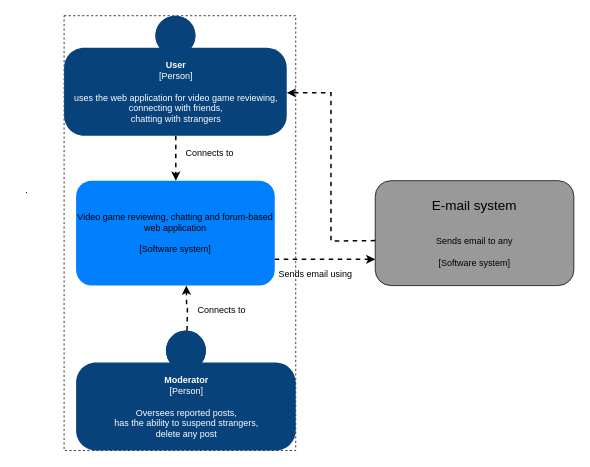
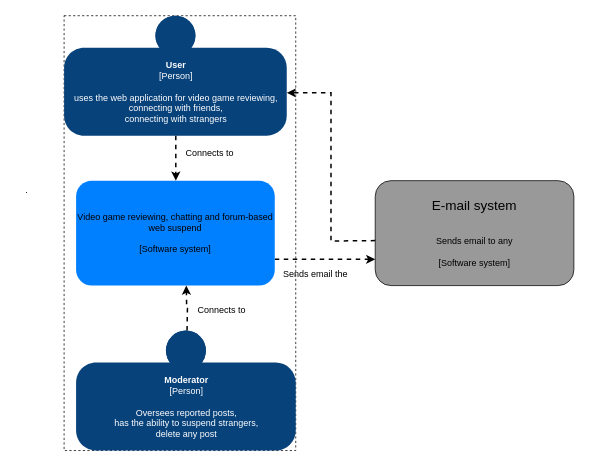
(176, 92) -> (176, 92)
(176, 233) -> (176, 233)
(316, 274) -> (316, 274)
